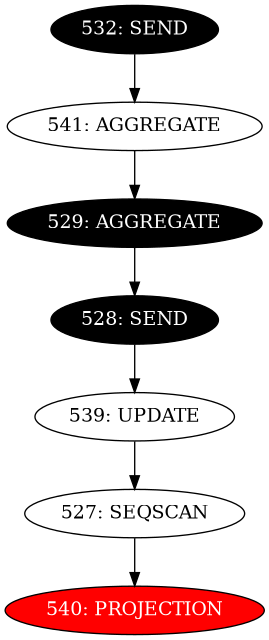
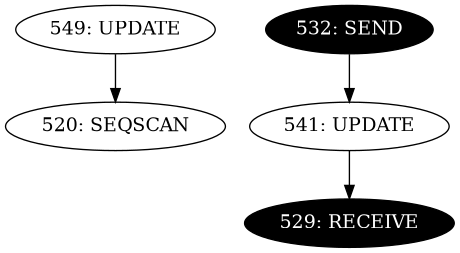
(135, 126) -> (349, 126)
(135, 223) -> (349, 223)
(135, 320) -> none
(135, 417) -> (115, 30)
(135, 514) -> (115, 126)
(135, 610) -> none
